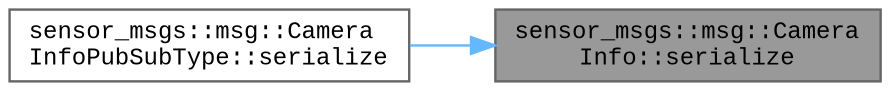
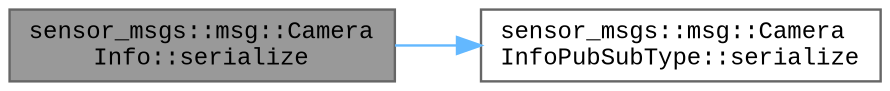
(440, 45) -> (426, 45)
